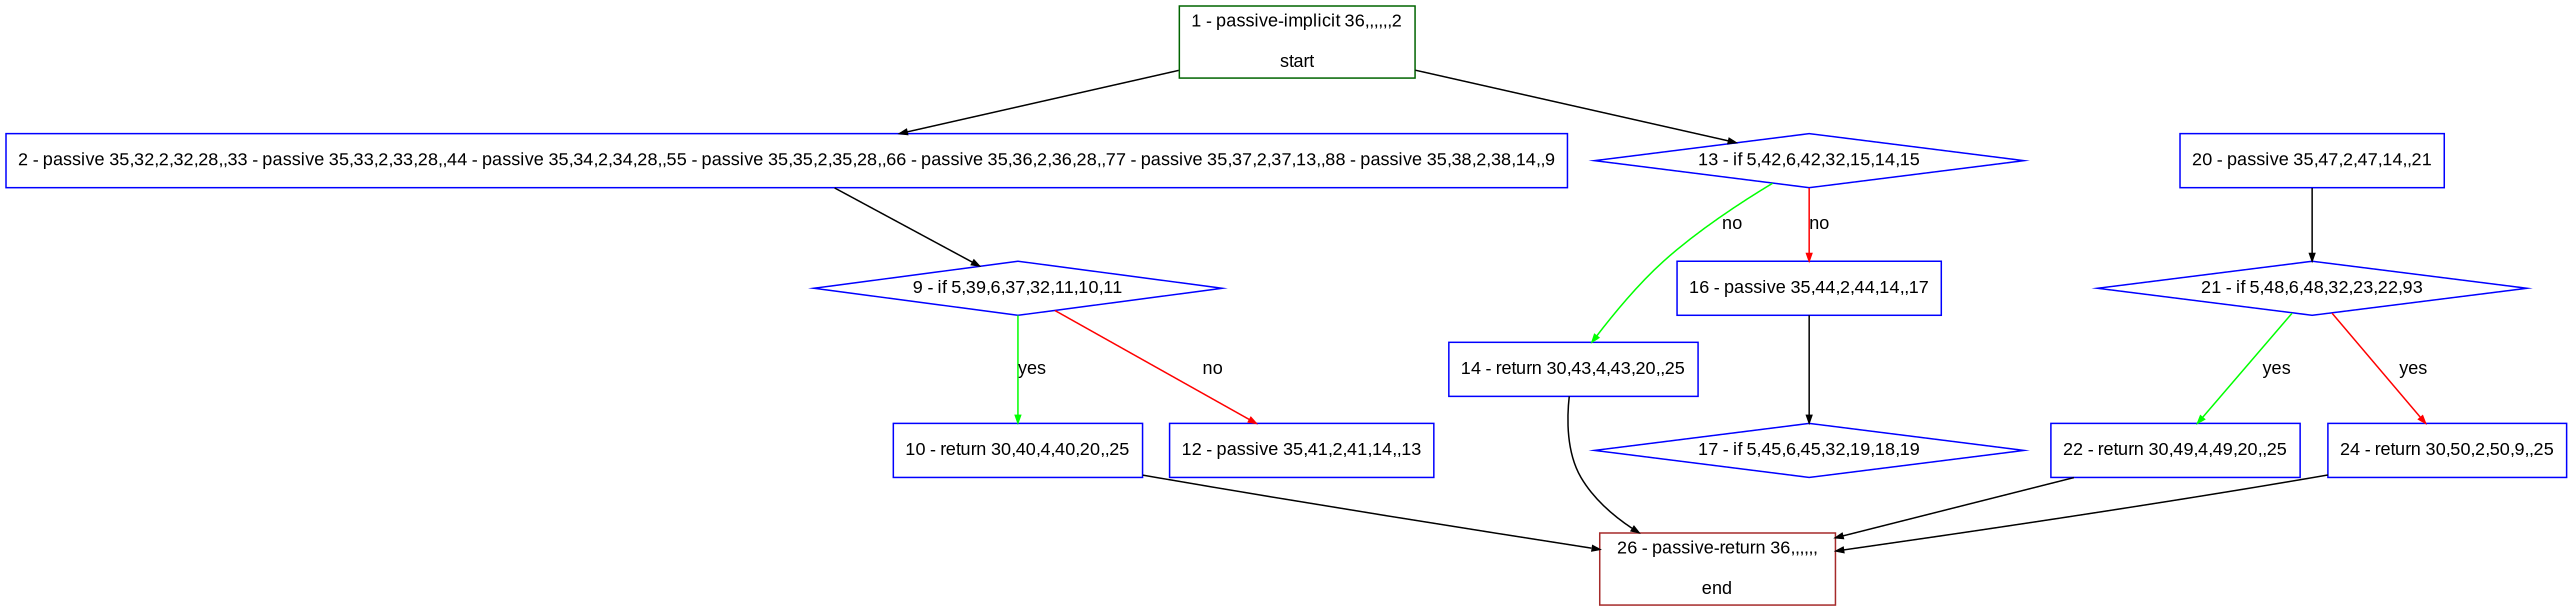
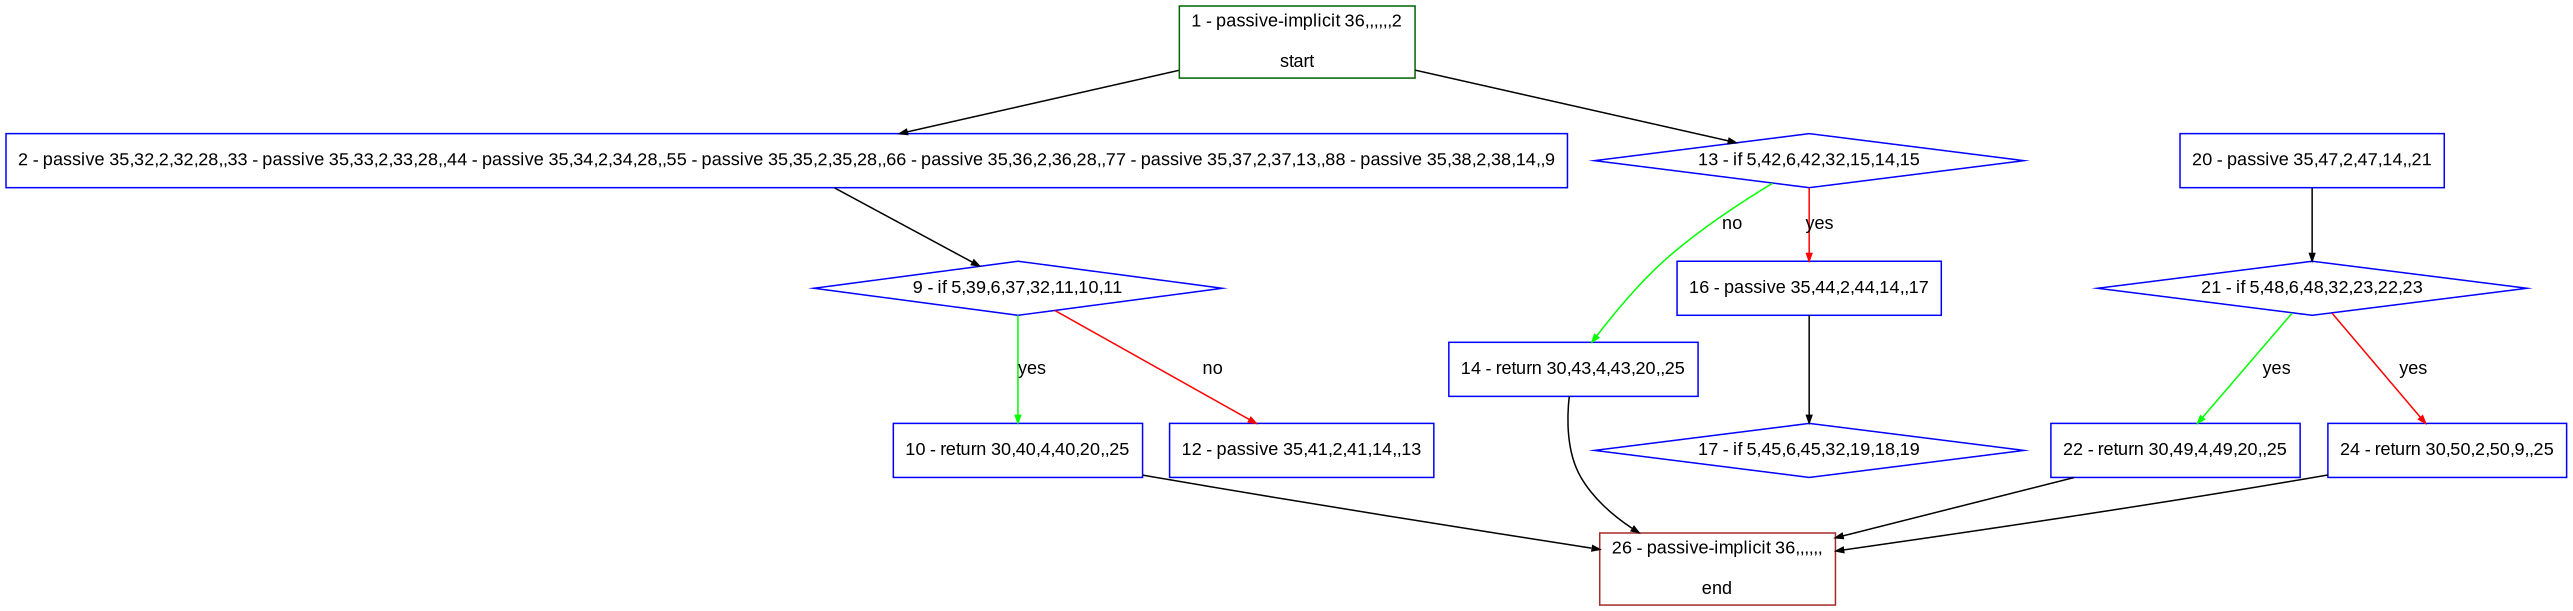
(1820, 224) -> (1820, 224)
(2312, 288) -> (2312, 288)
(1718, 569) -> (1718, 569)
